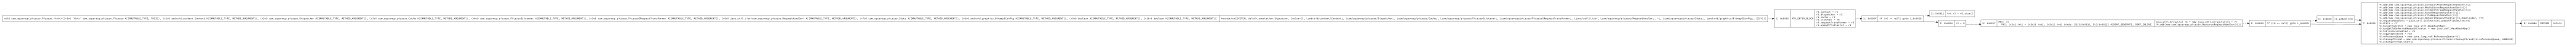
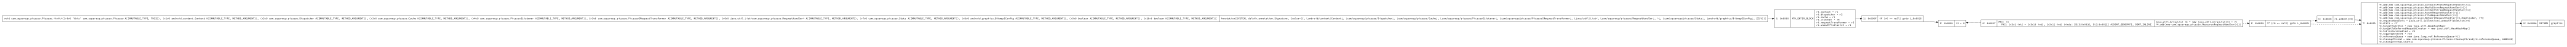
(1952, 14) -> none
(2557, 23) -> (2557, 23)
(1973, 24) -> (1974, 23)
(2335, 24) -> (2335, 24)
